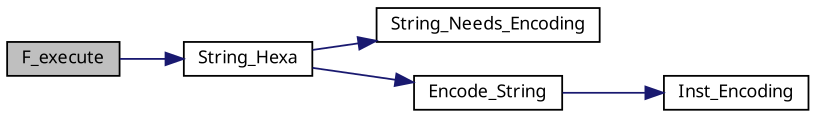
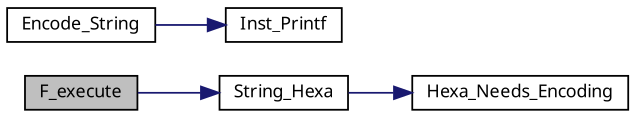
(488, 25) -> (520, 93)
(354, 74) -> none
(736, 93) -> (284, 25)
